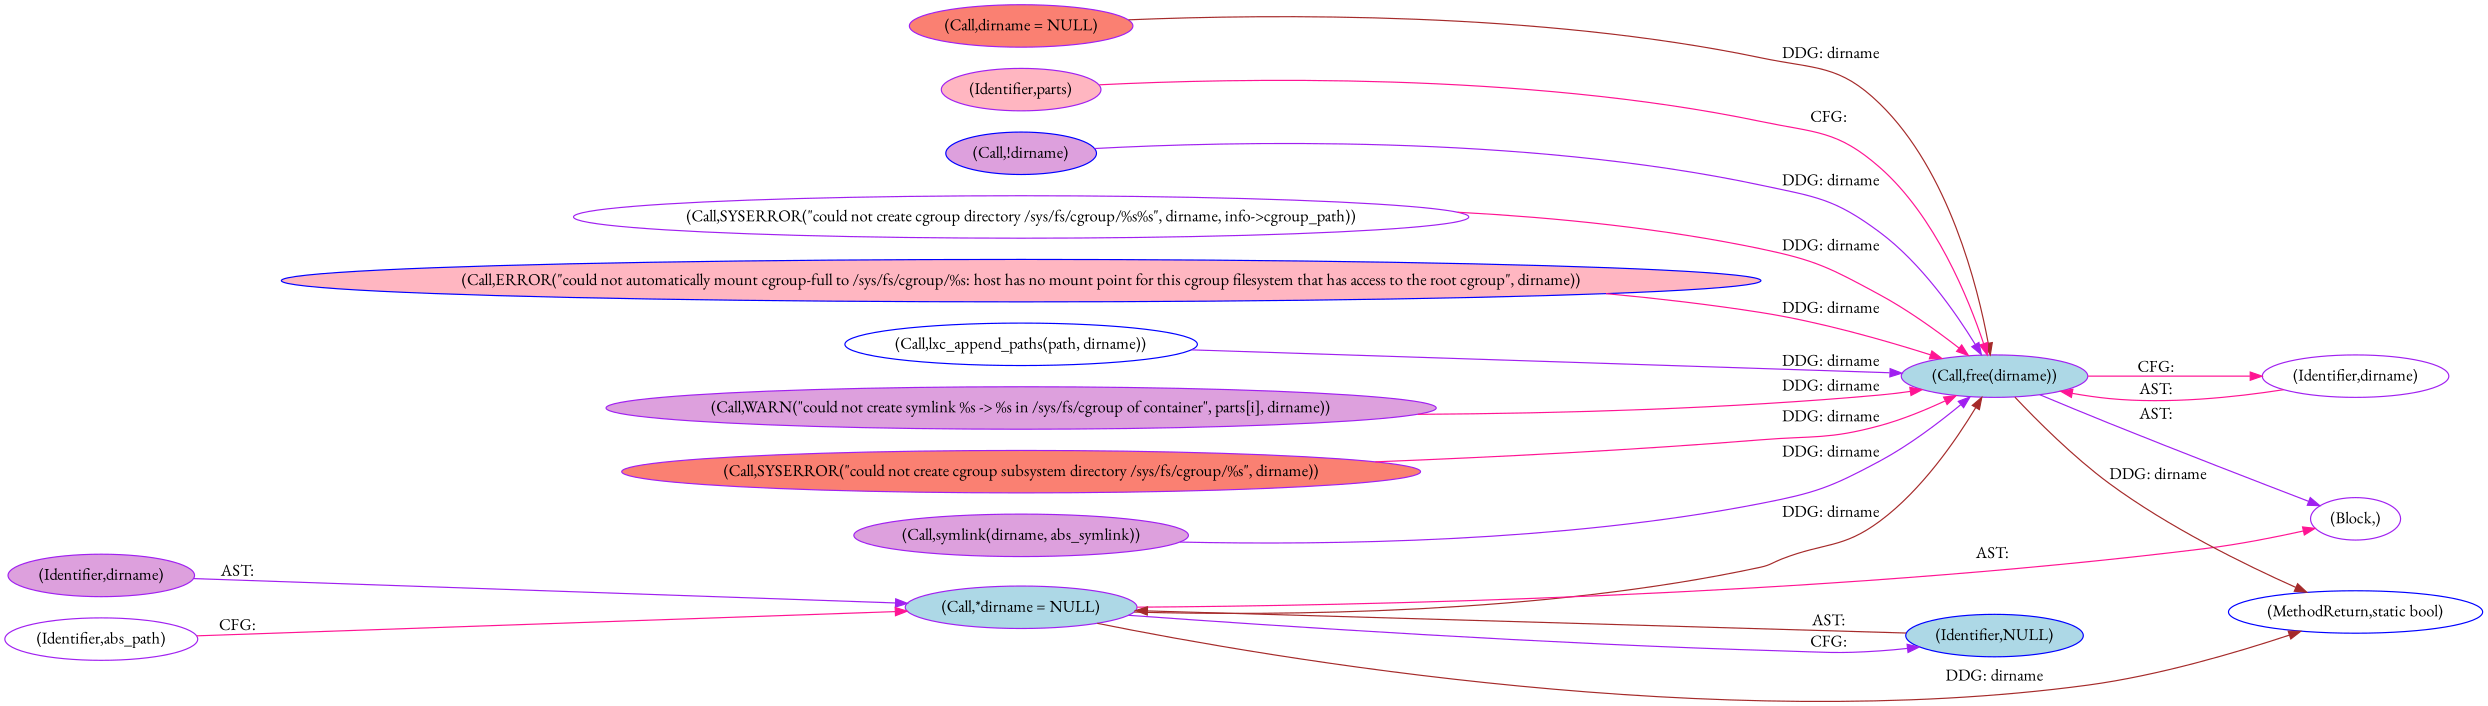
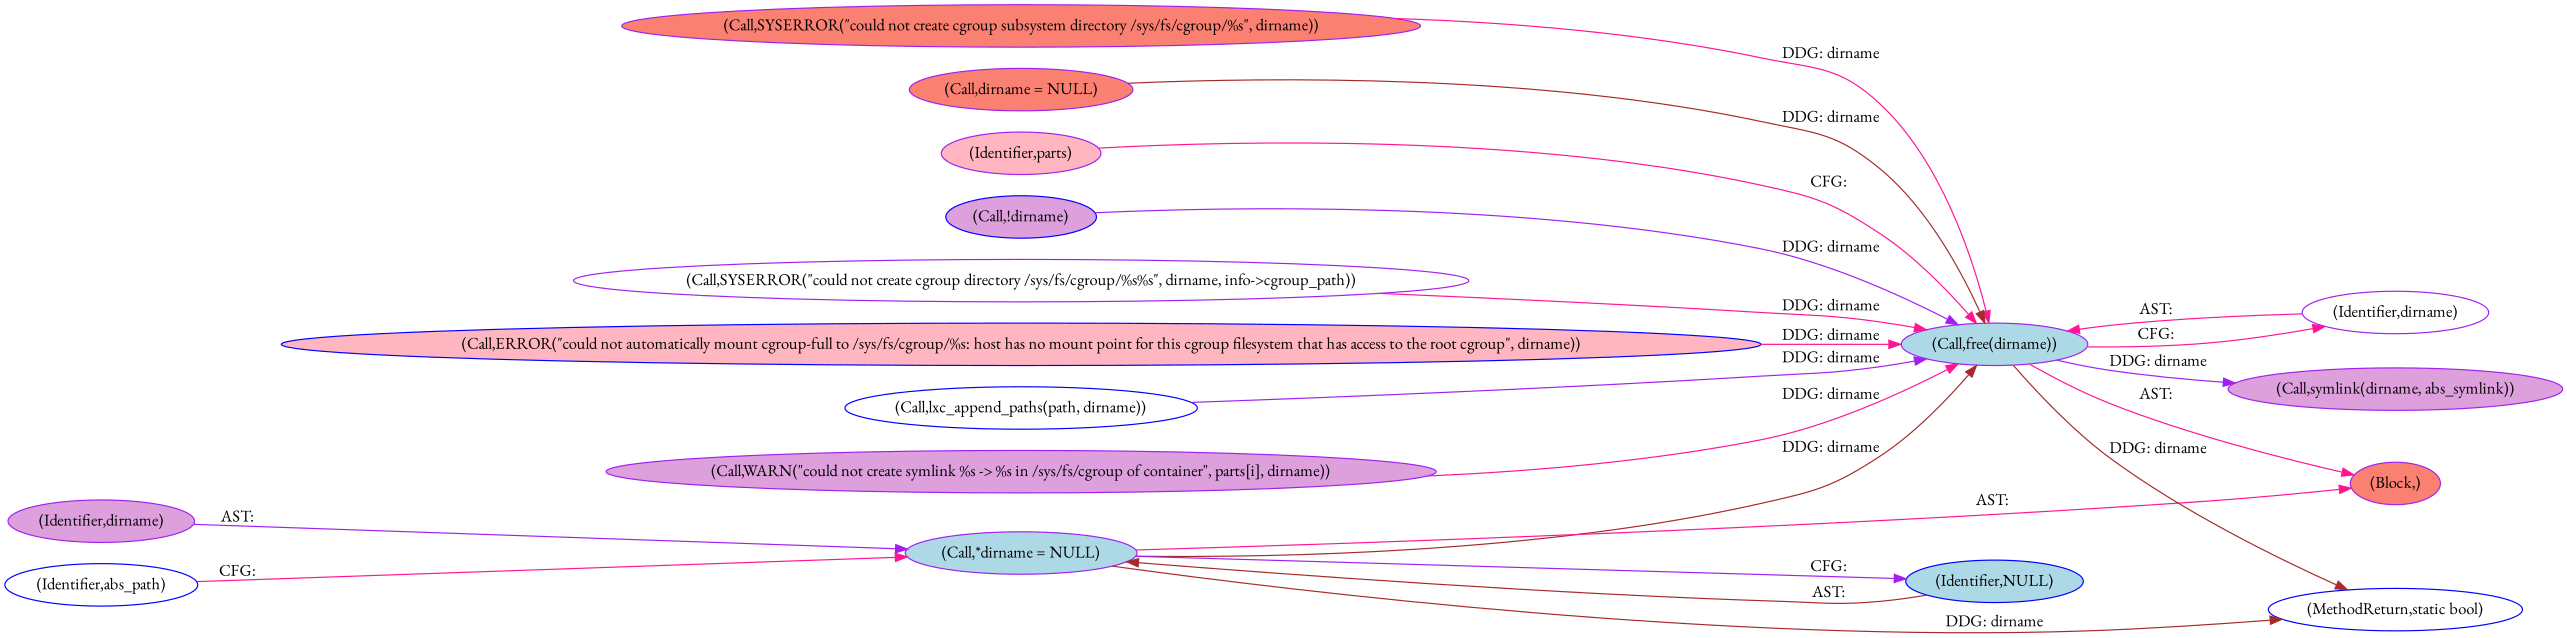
(2174, 449) -> (2182, 429)
(2356, 519) -> (2395, 483)
(1584, 528) -> (2140, 374)
(101, 639) -> (101, 585)
